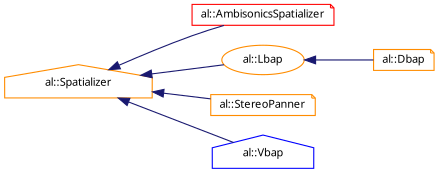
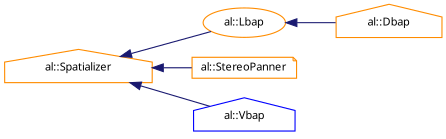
(263, 15) -> none
(404, 60) -> (389, 23)
